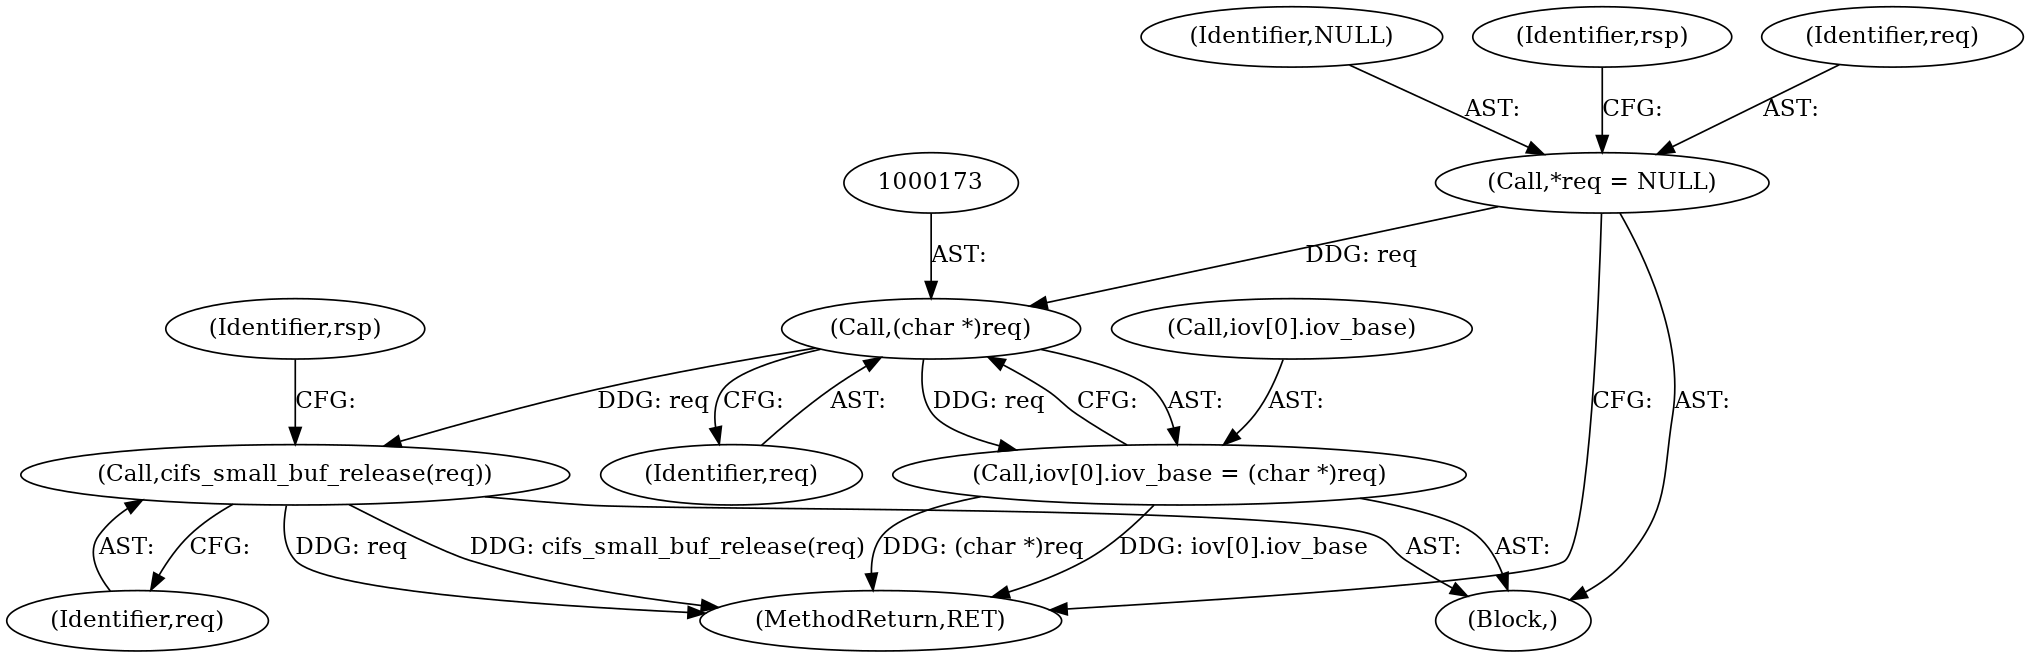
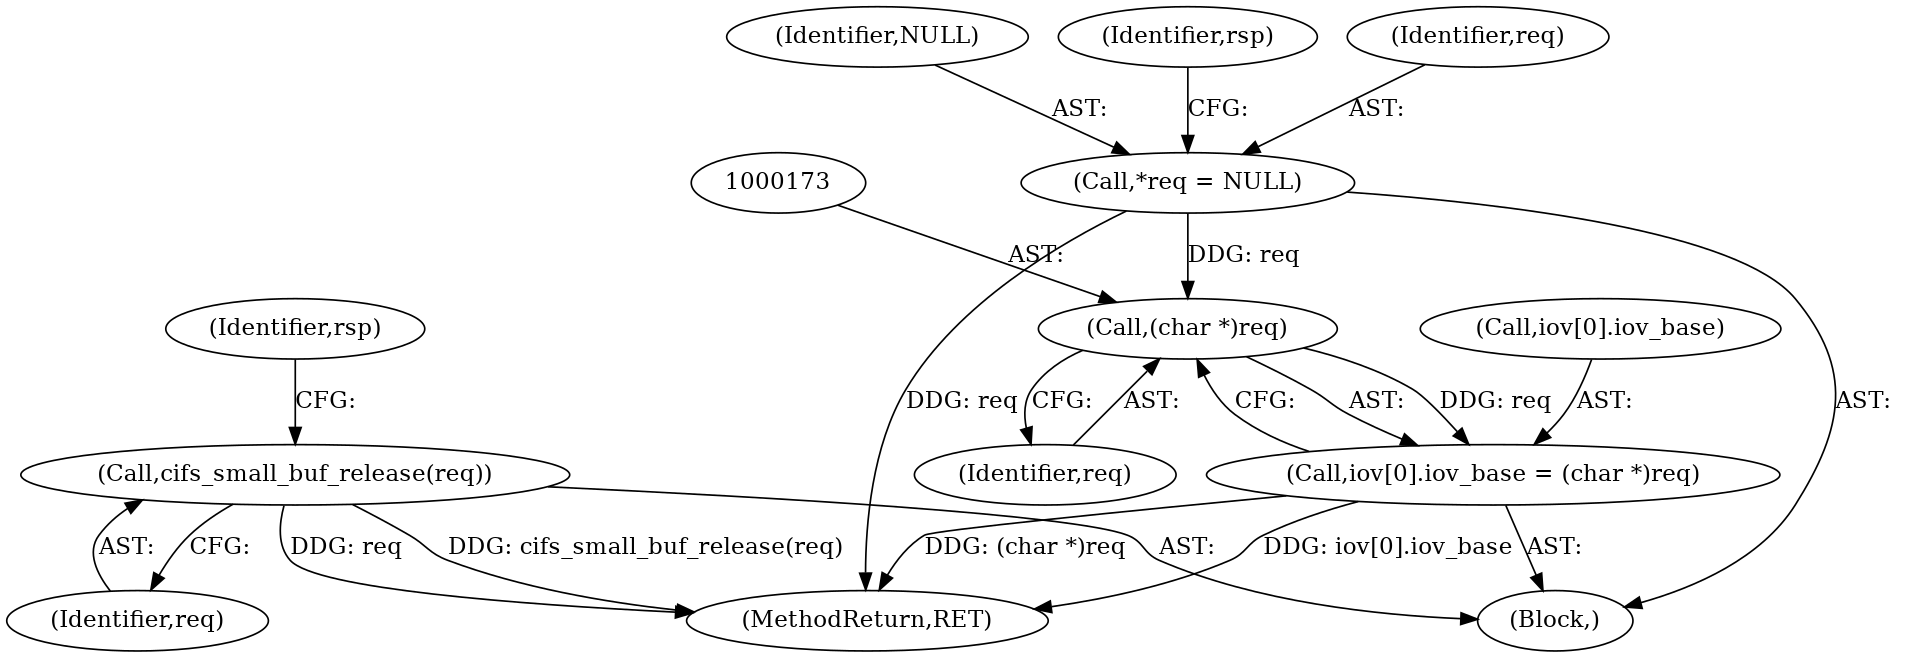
(606, 387) -> none
(1627, 402) -> (962, 402)
